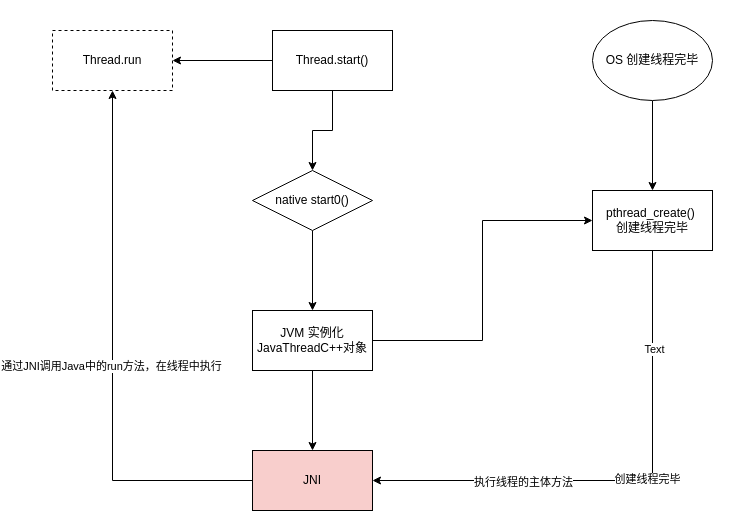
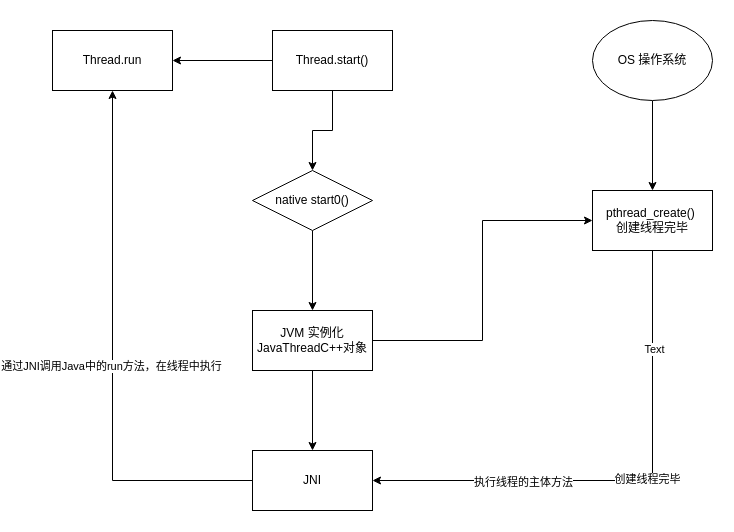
(113, 61) -> (113, 61)
(653, 61) -> (653, 61)
(313, 481) -> (313, 481)
